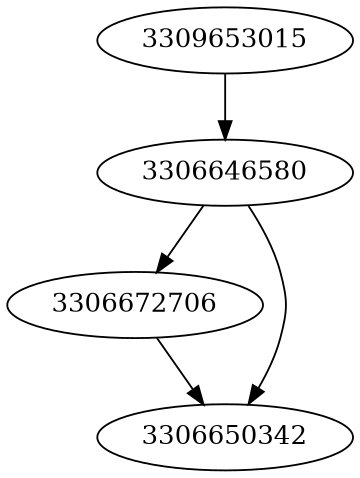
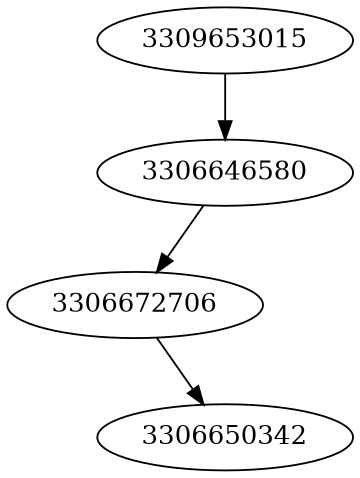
(285, 296) -> none
